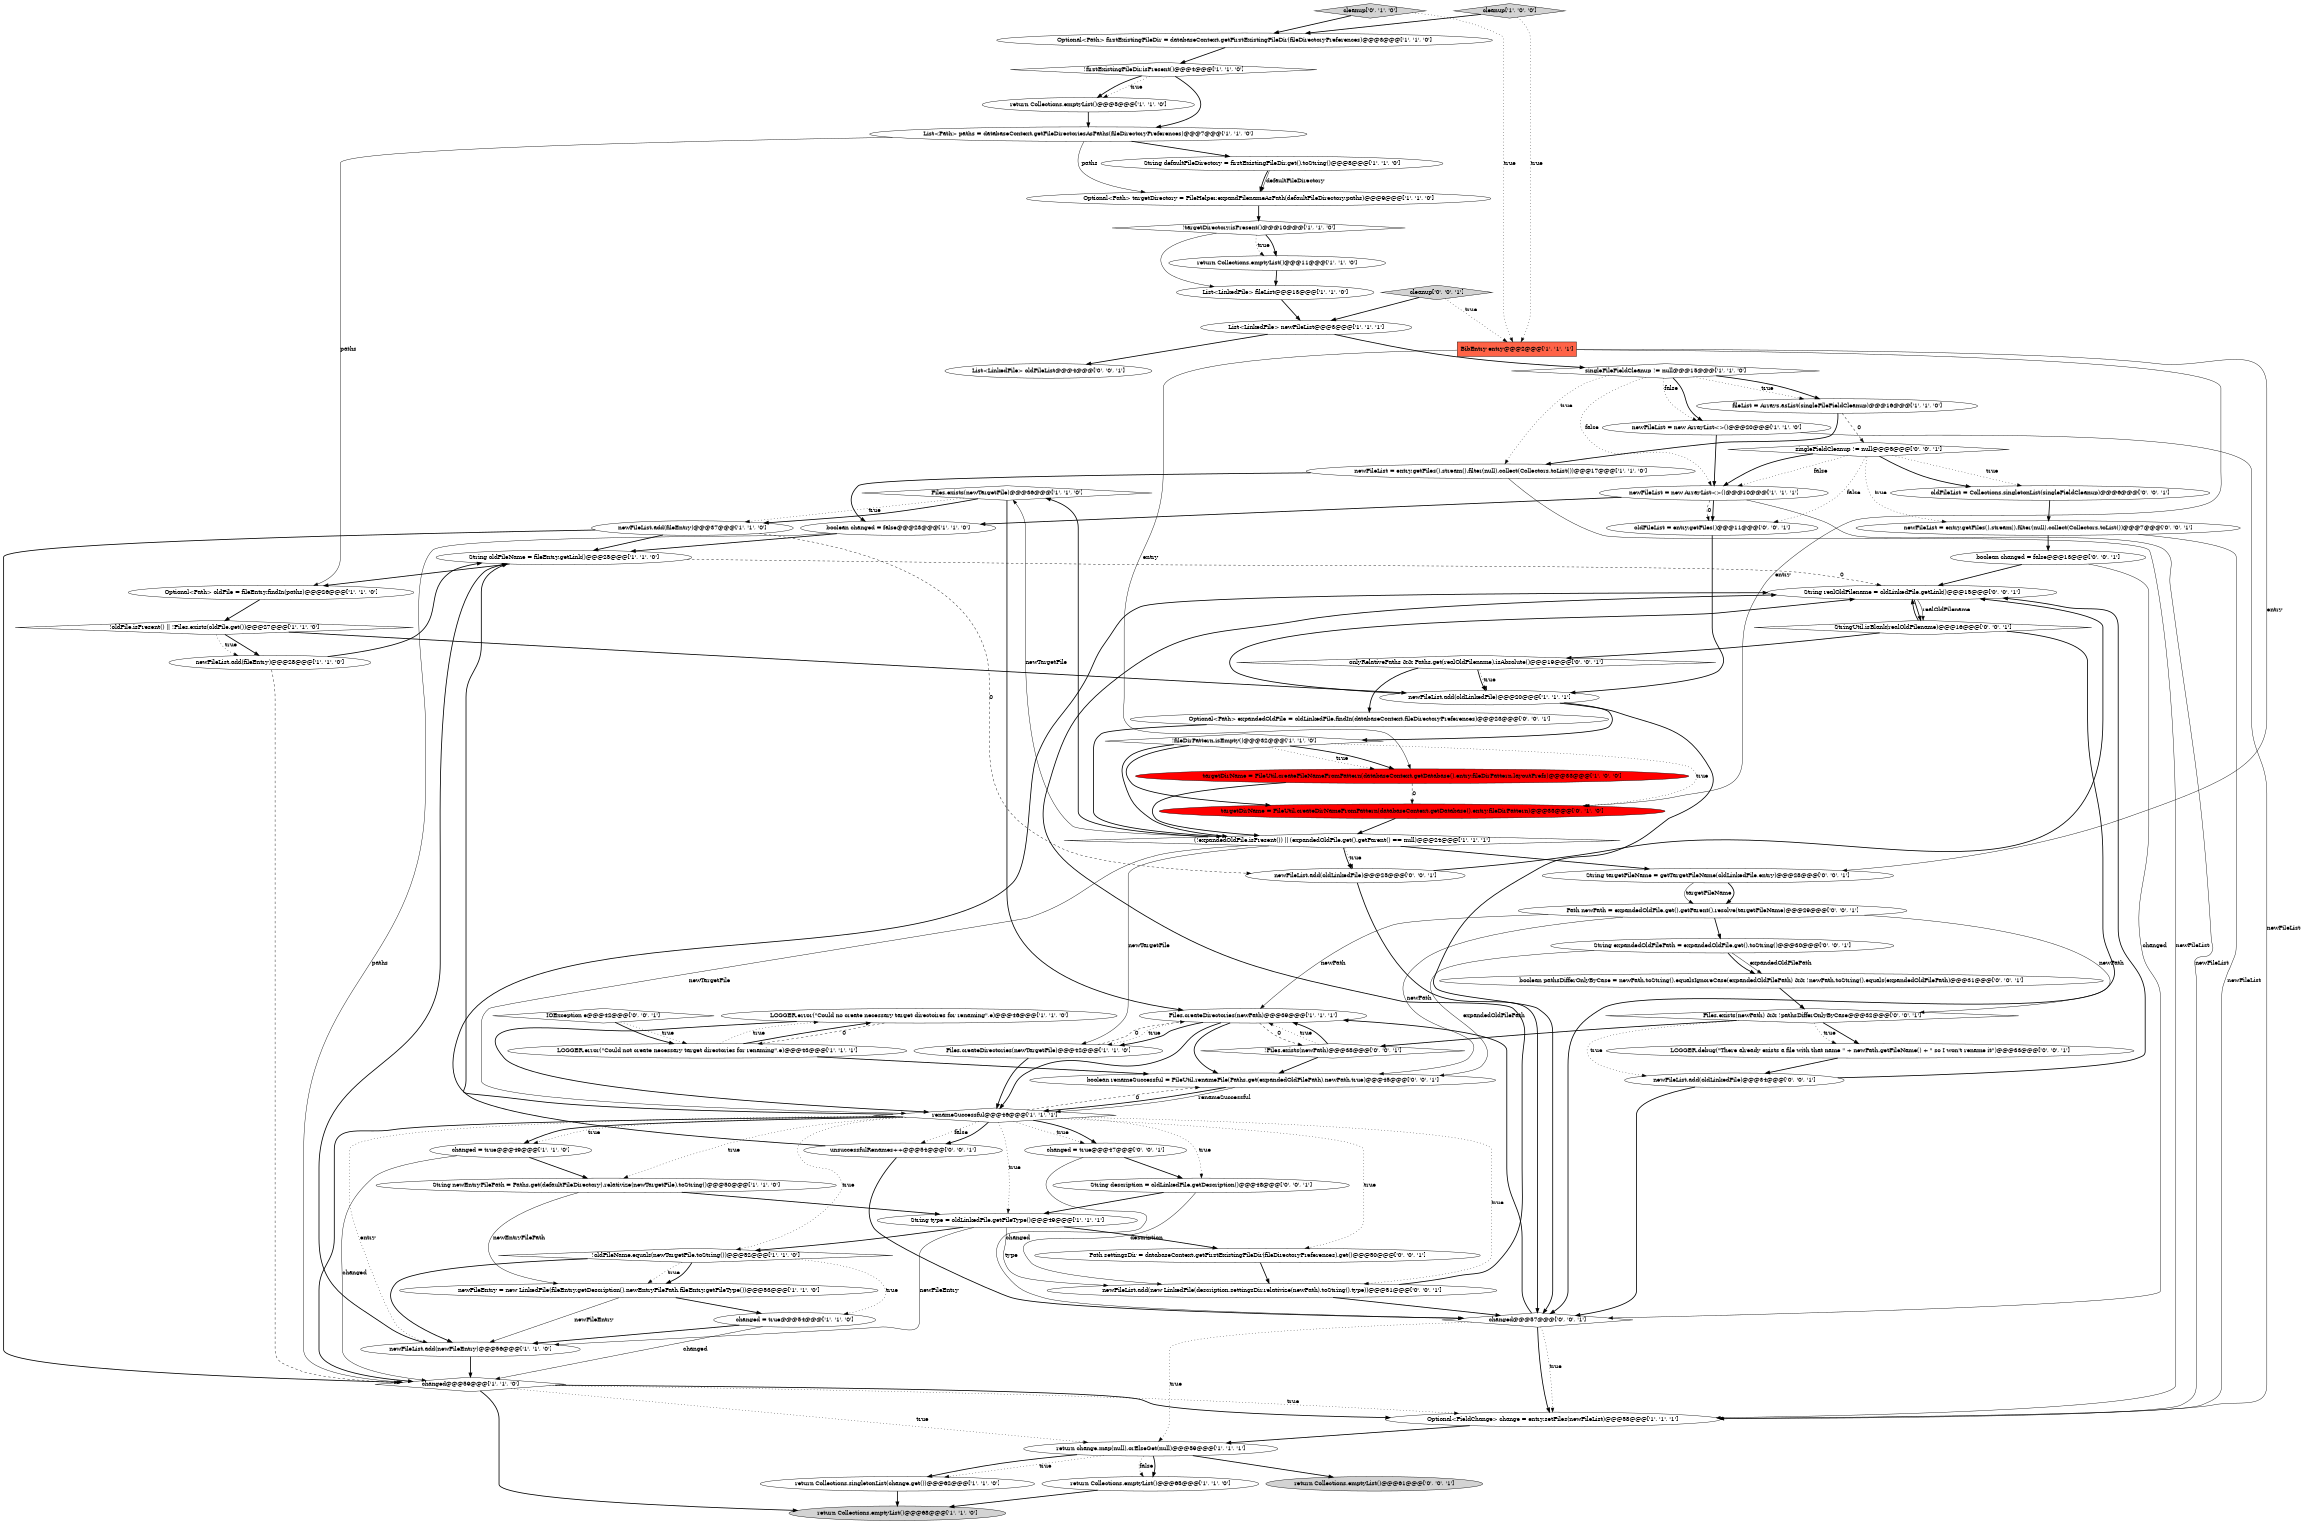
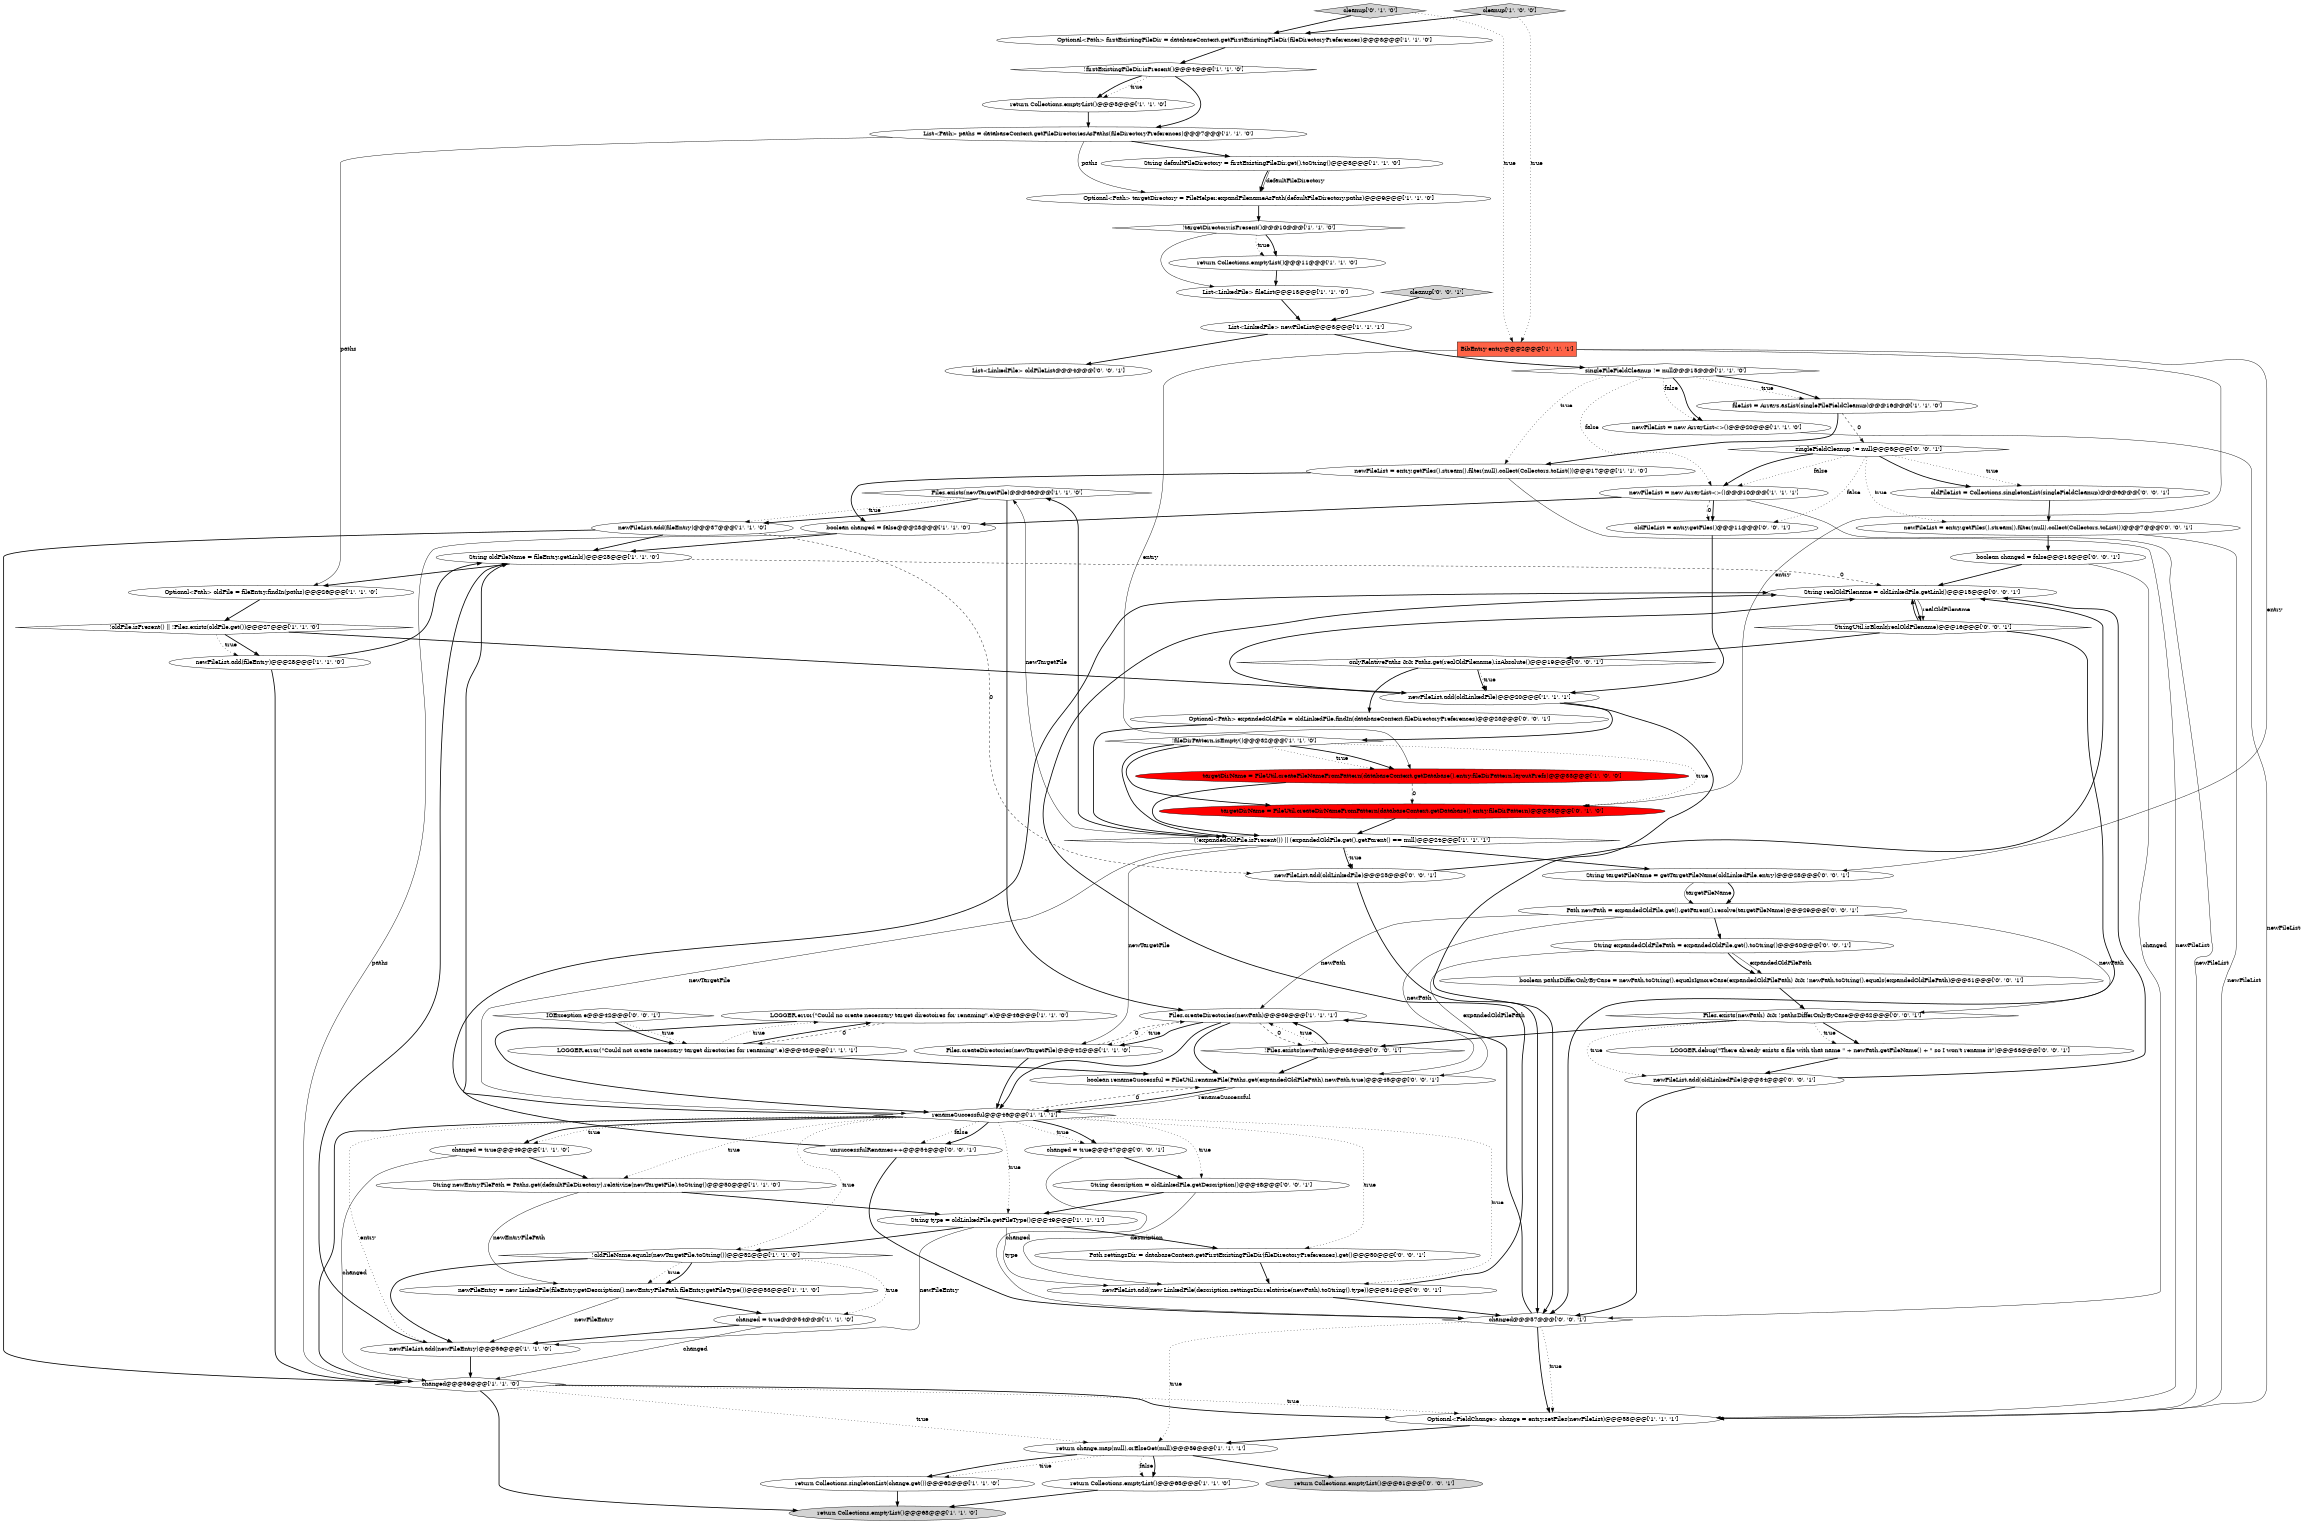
(1474, 319) -> none
(1715, 458) -> none
(275, 1075) -> (275, 1075)
